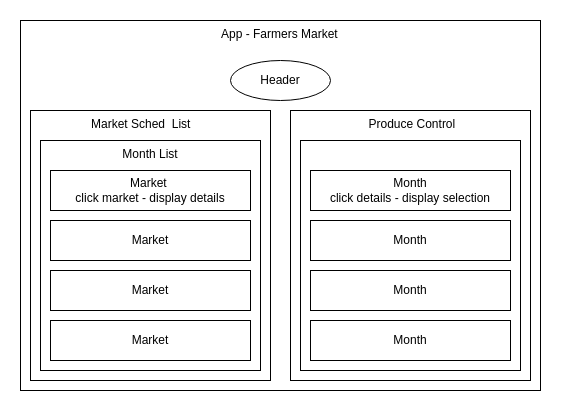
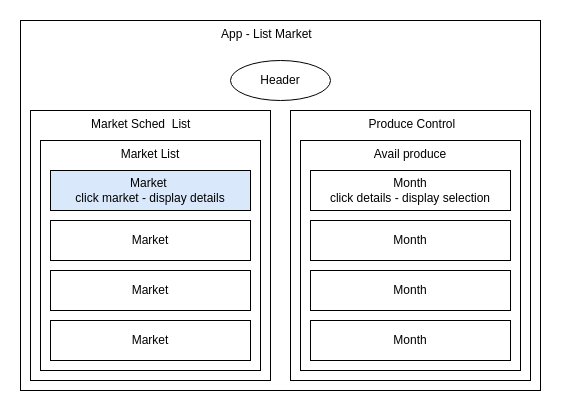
(284, 34) -> (272, 34)
(150, 154) -> (150, 154)
none -> (411, 156)
(151, 191) -> (151, 191)
